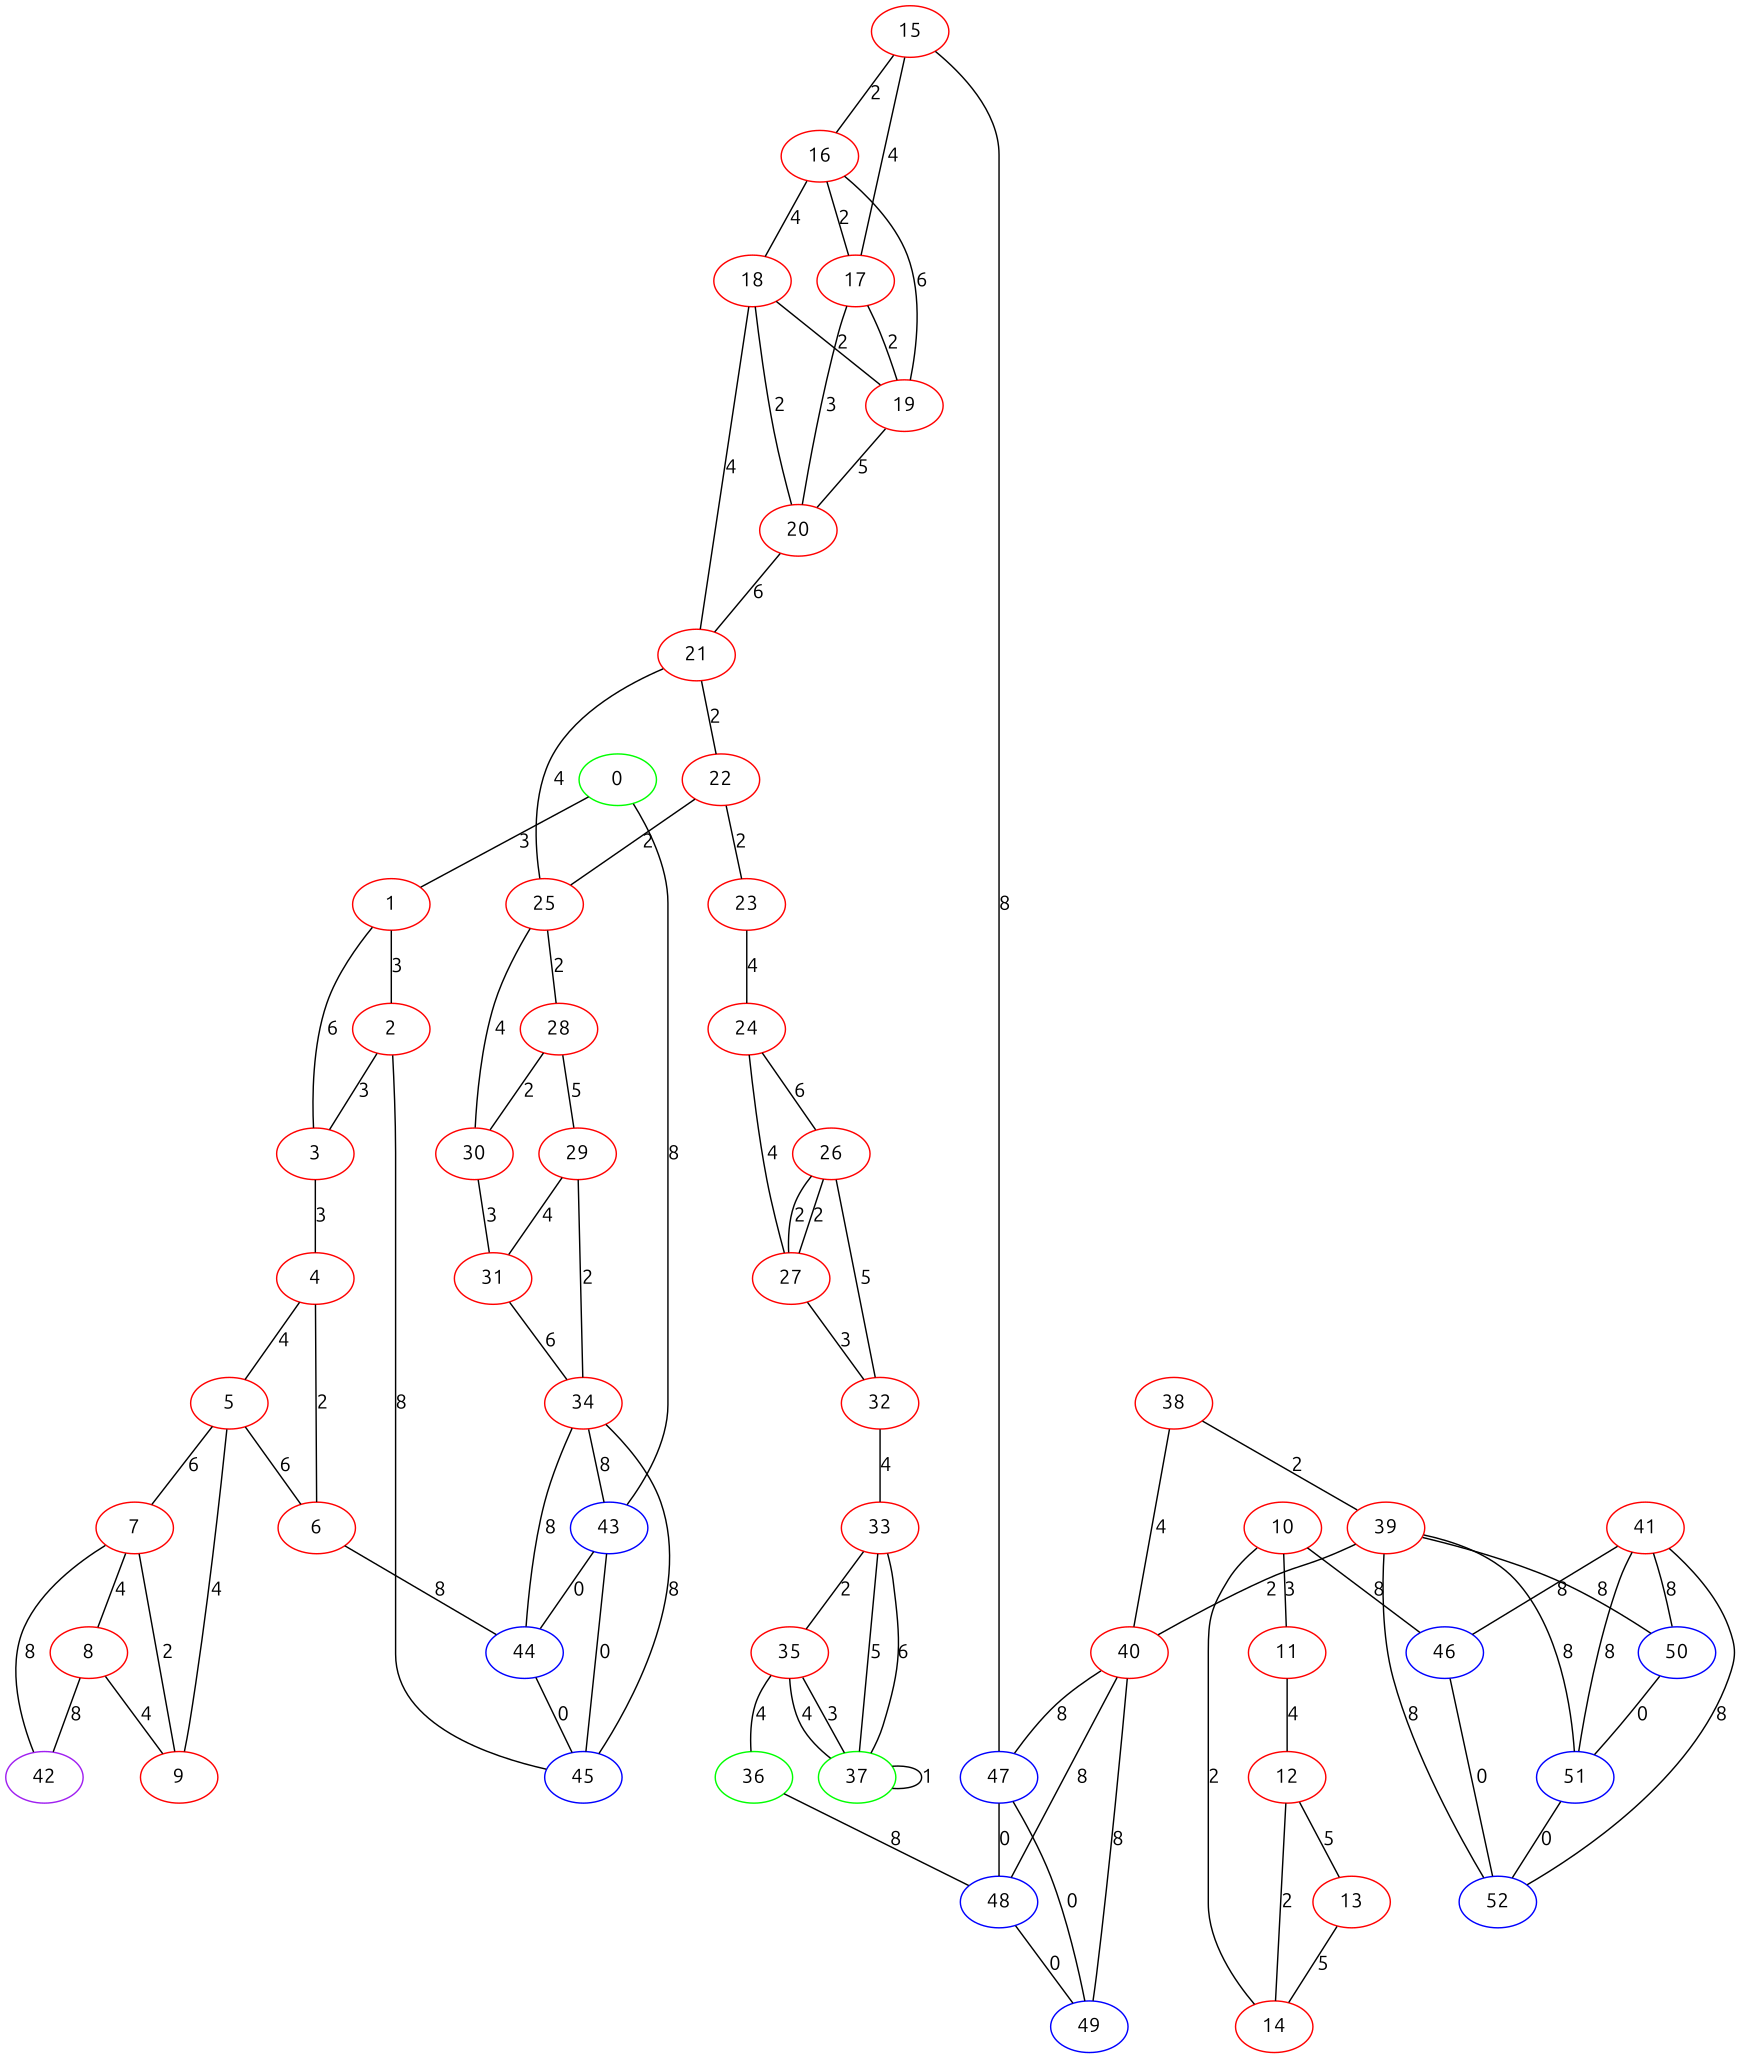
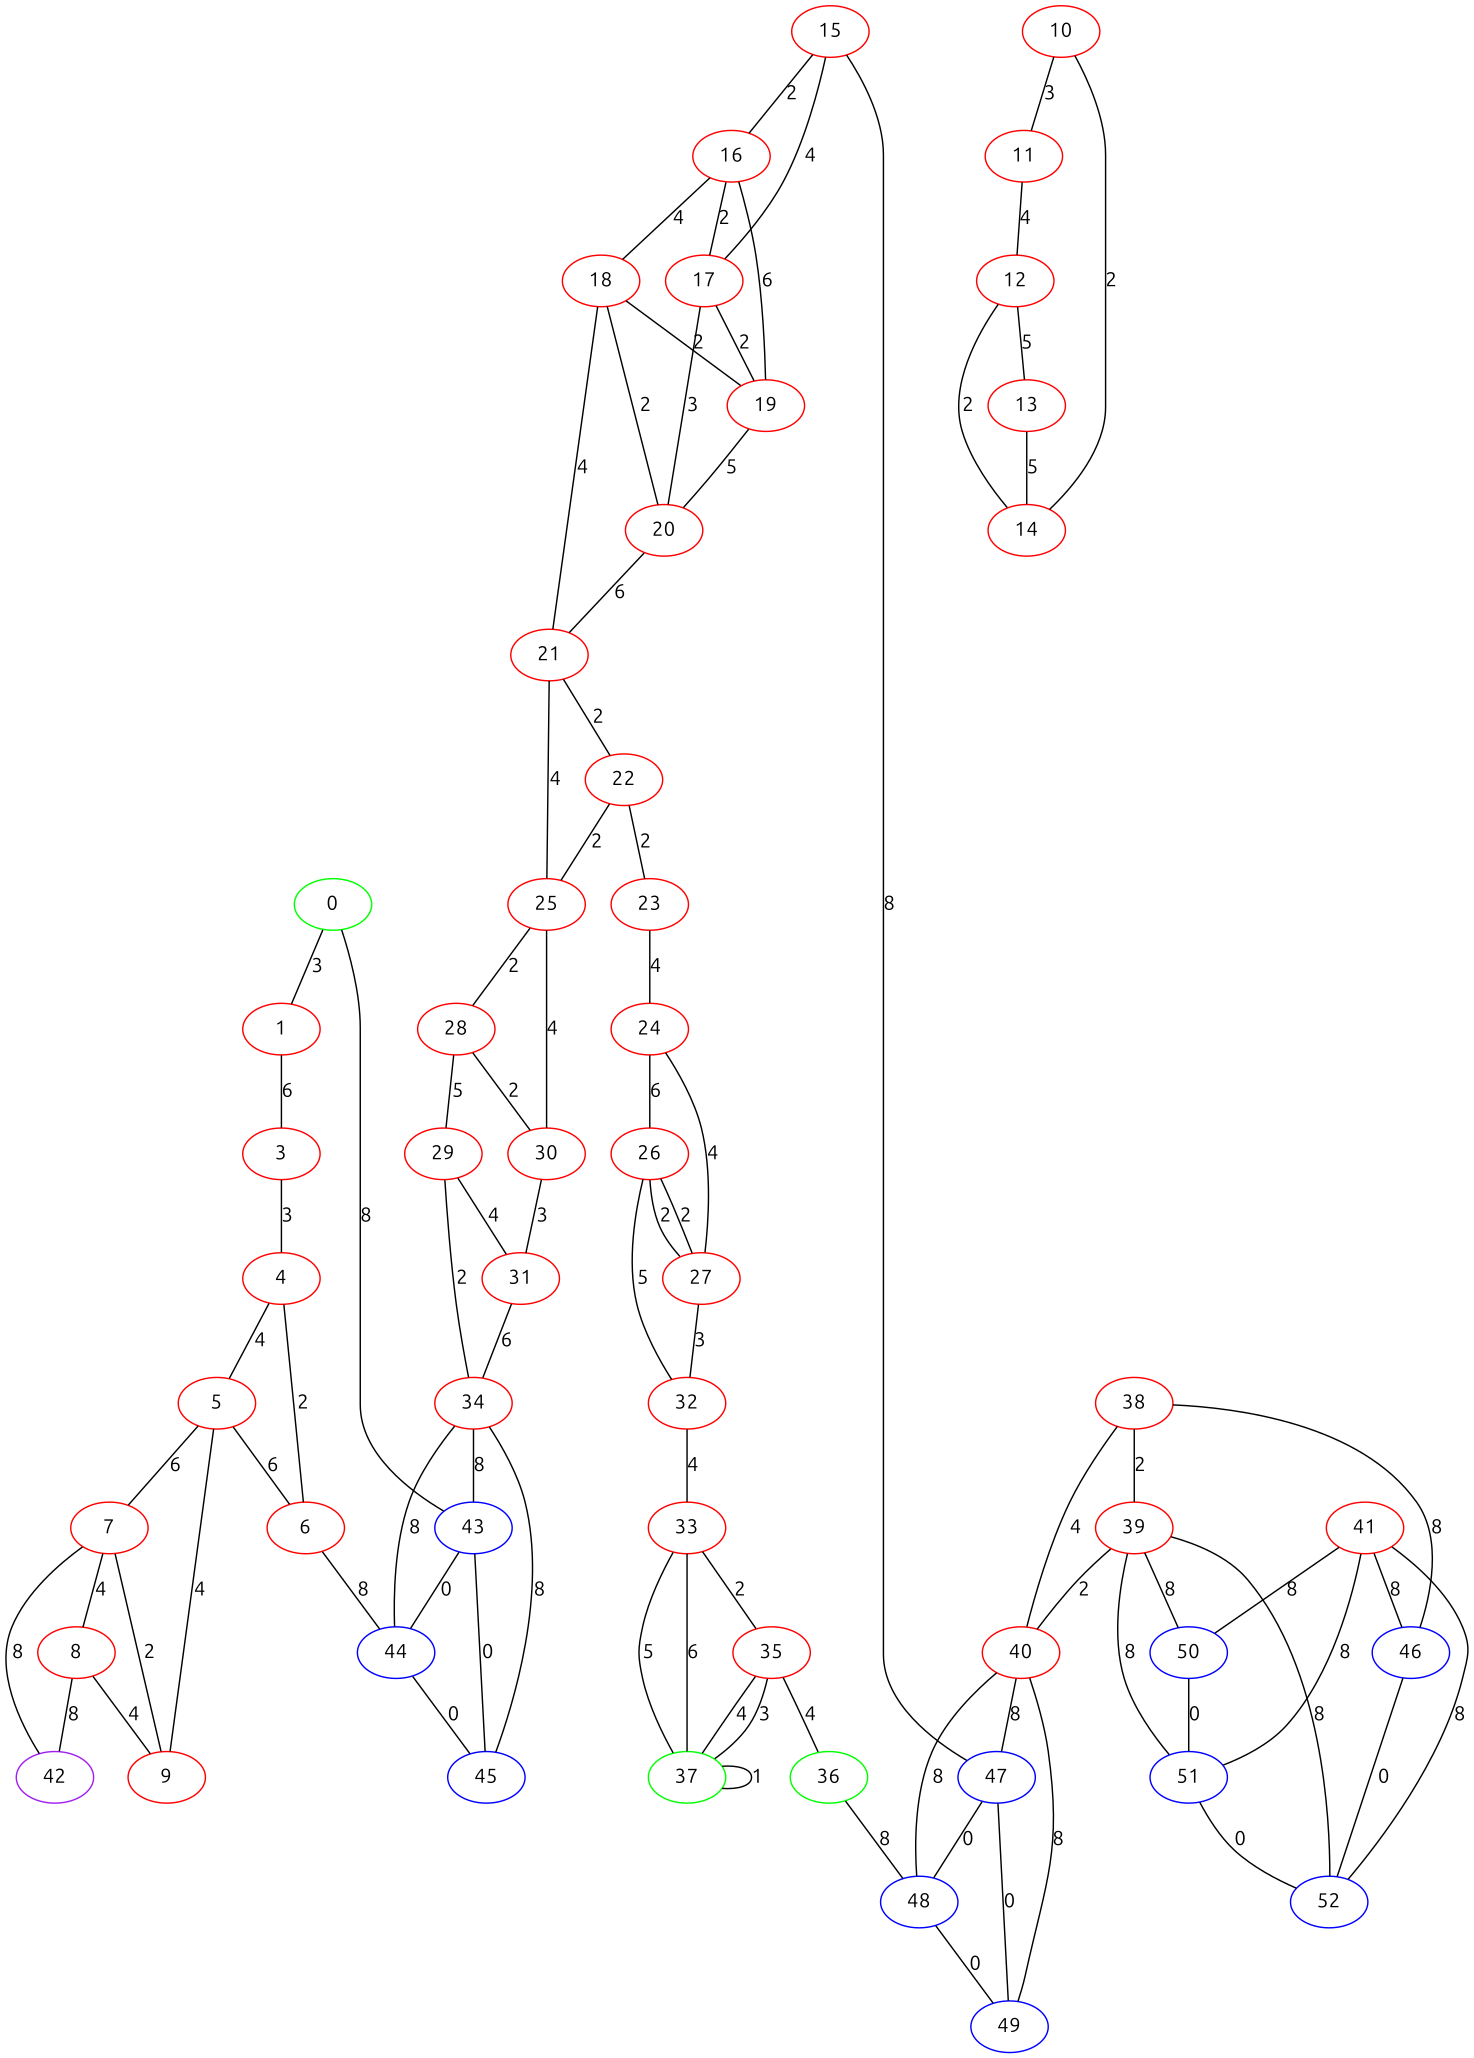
(391, 1029) -> none
(1364, 1590) -> (1365, 1455)
